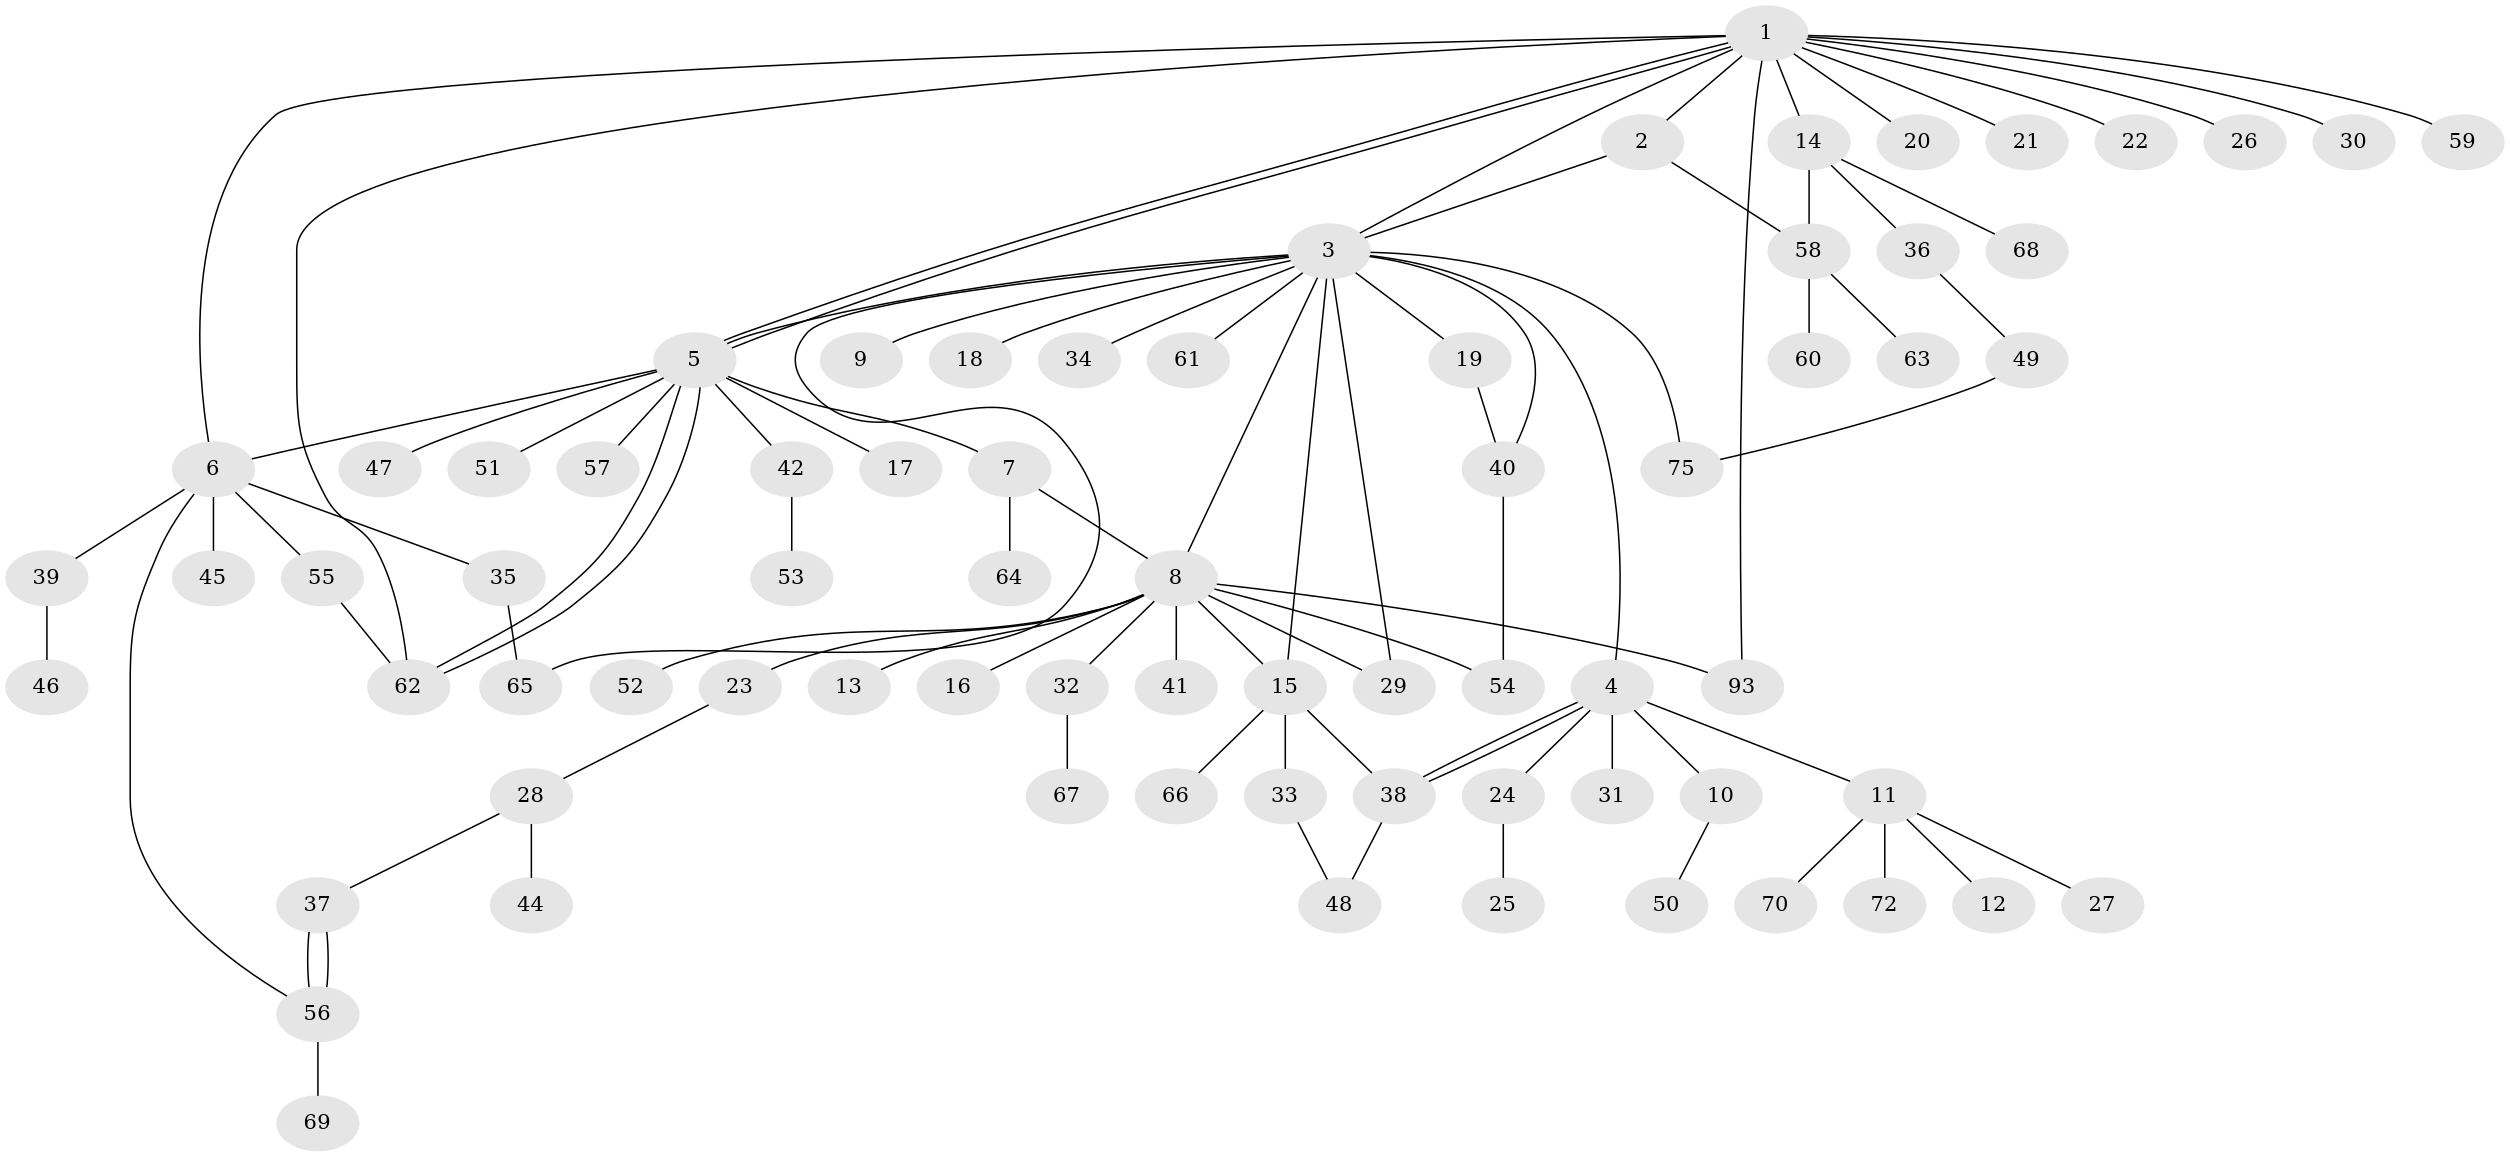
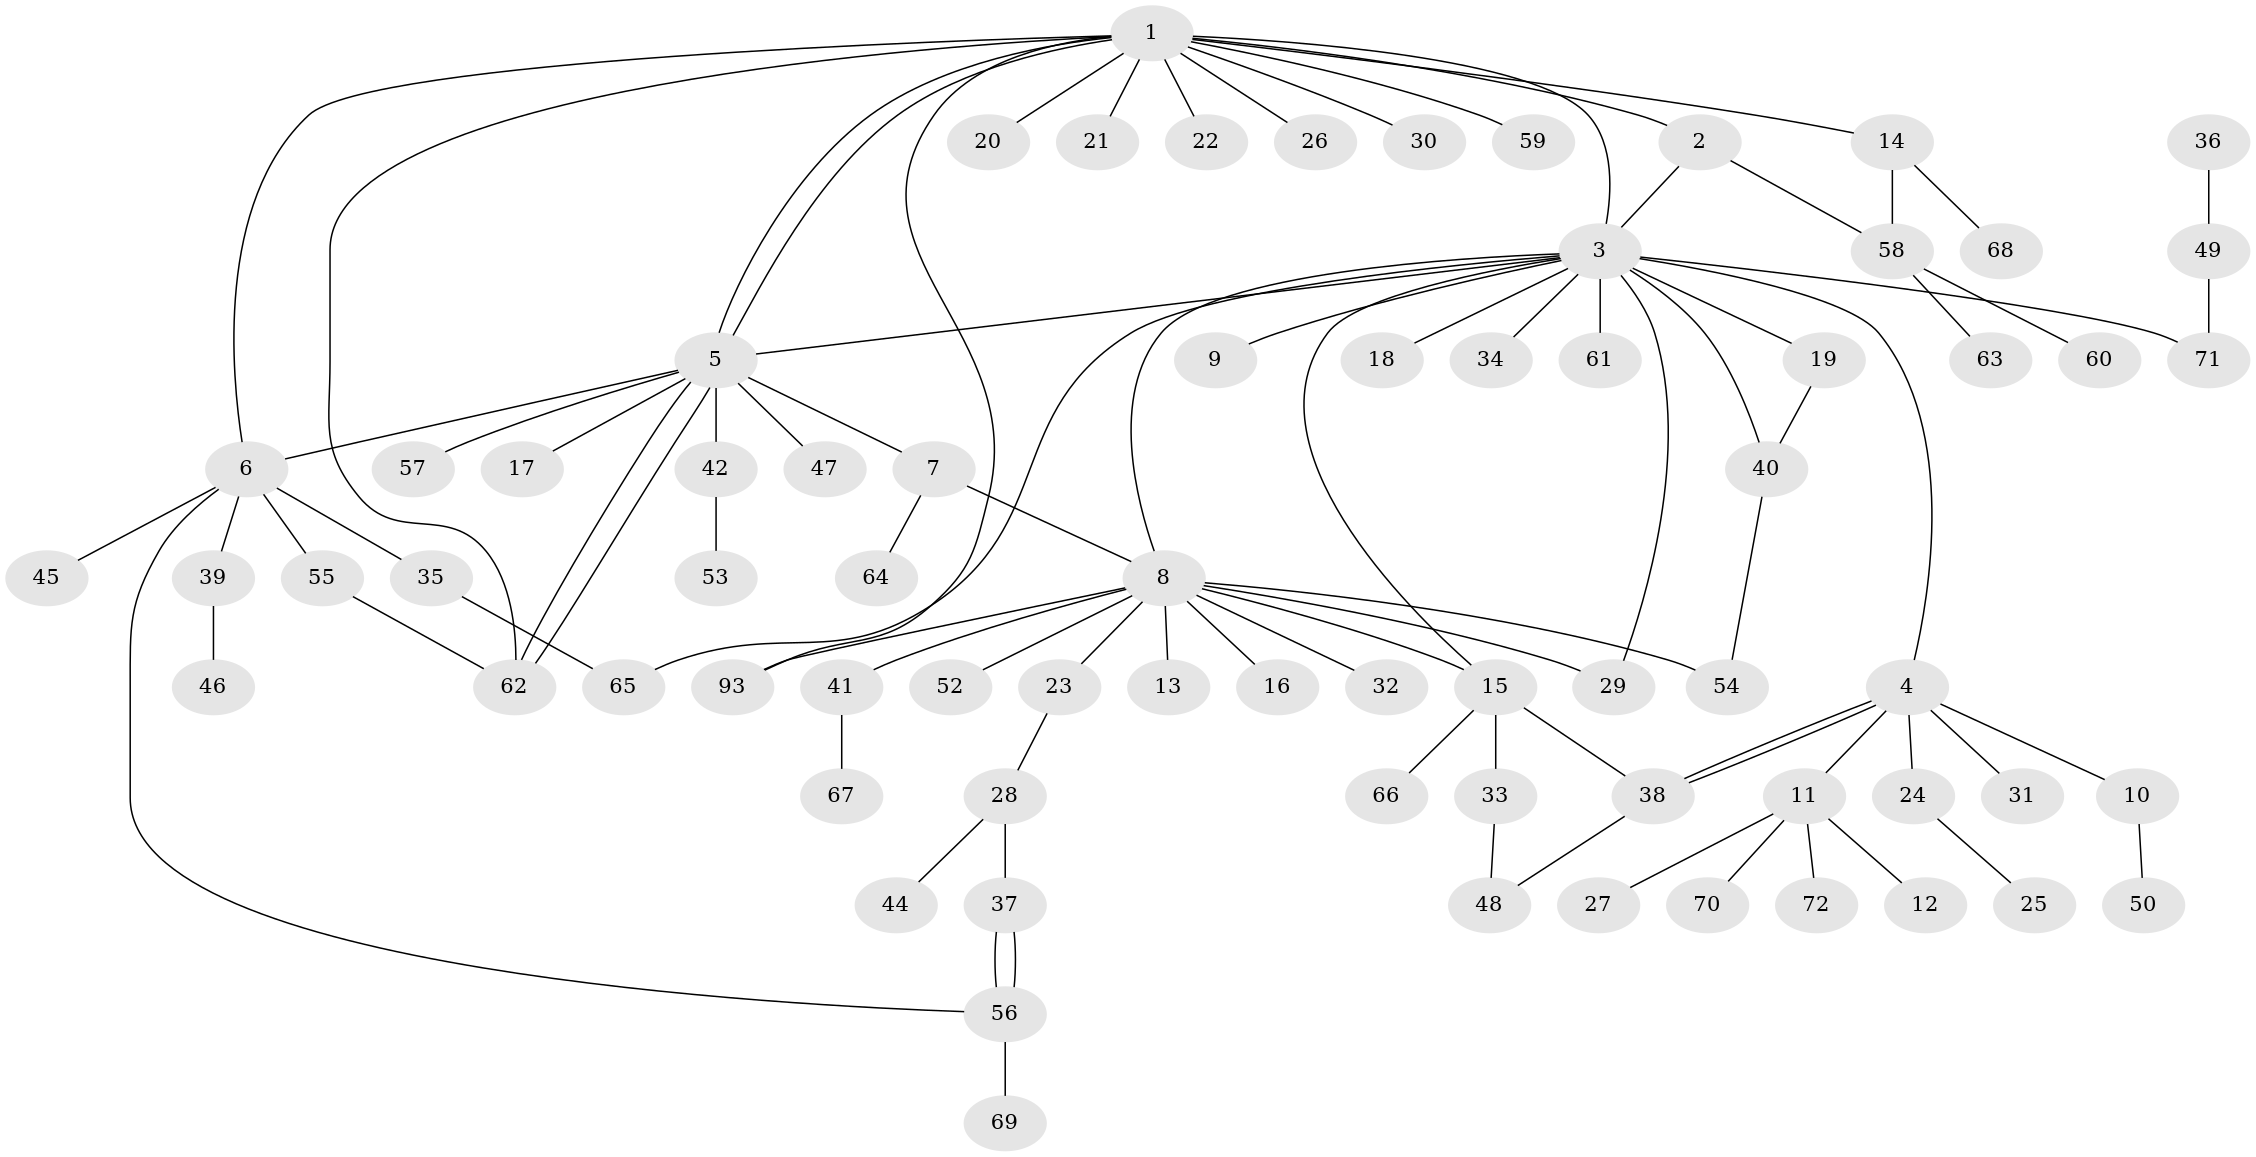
(1863, 197) -> none
(489, 469) -> none
(1682, 469) -> (2209, 360)
(1067, 742) -> (842, 742)
